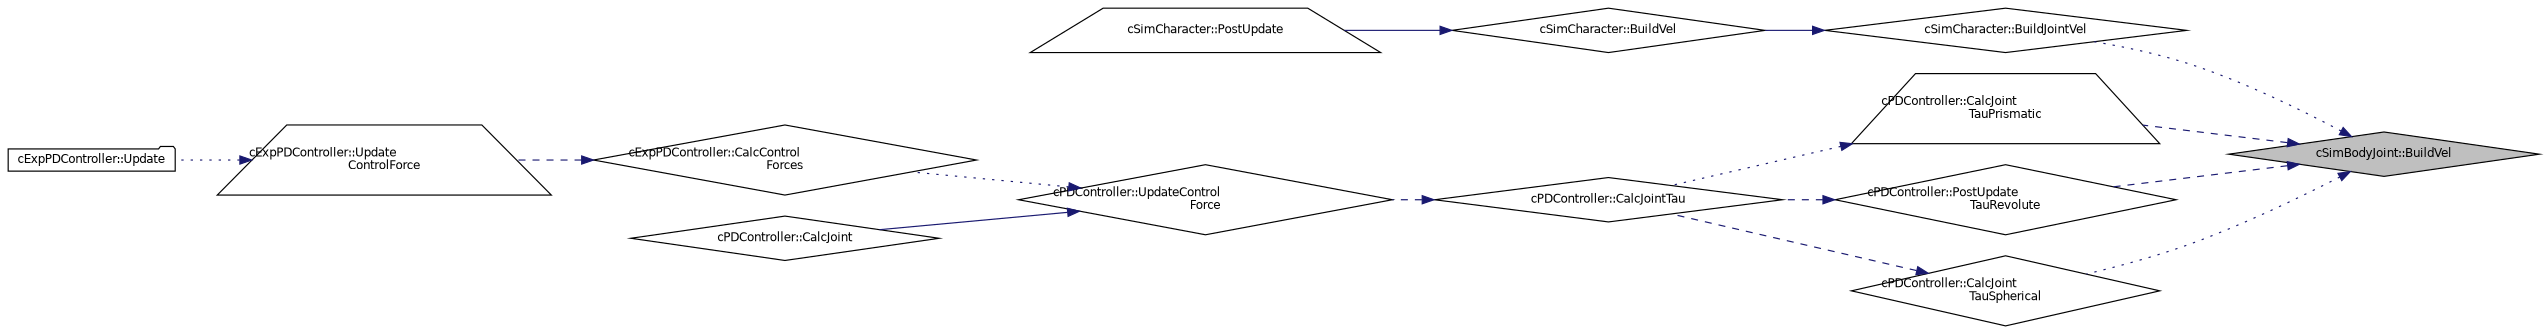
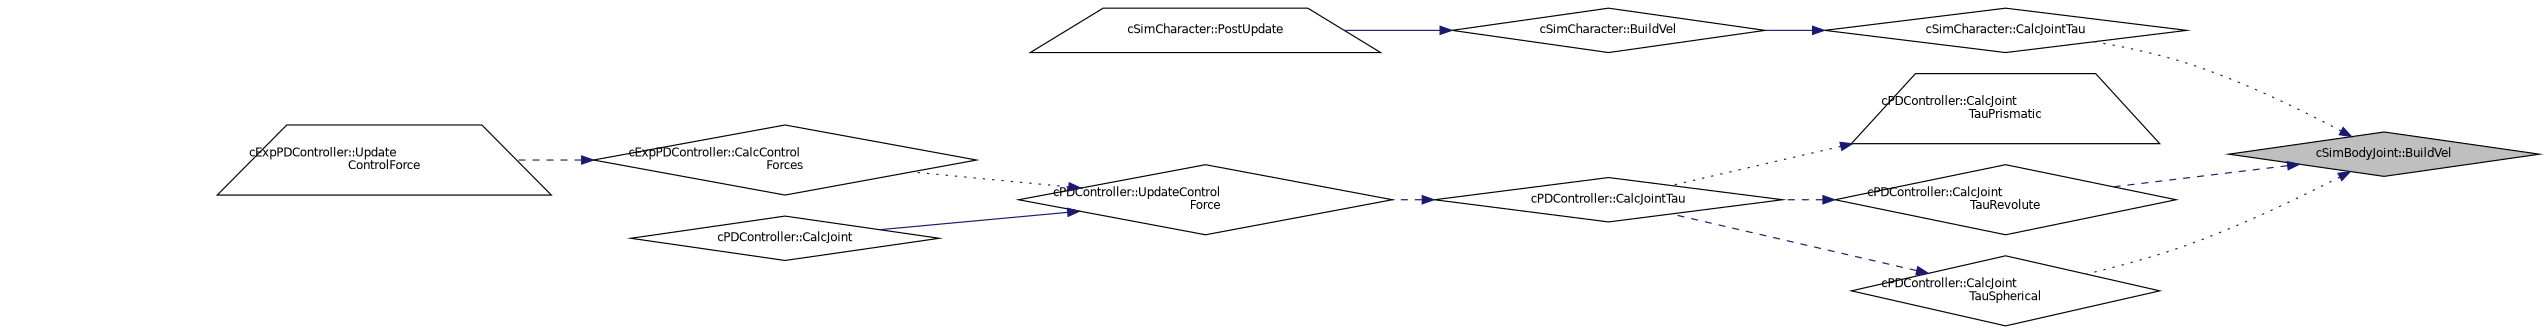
(2006, 30) -> (2006, 30)
(2215, 134) -> none
(92, 160) -> none
(2006, 200) -> (2006, 200)
